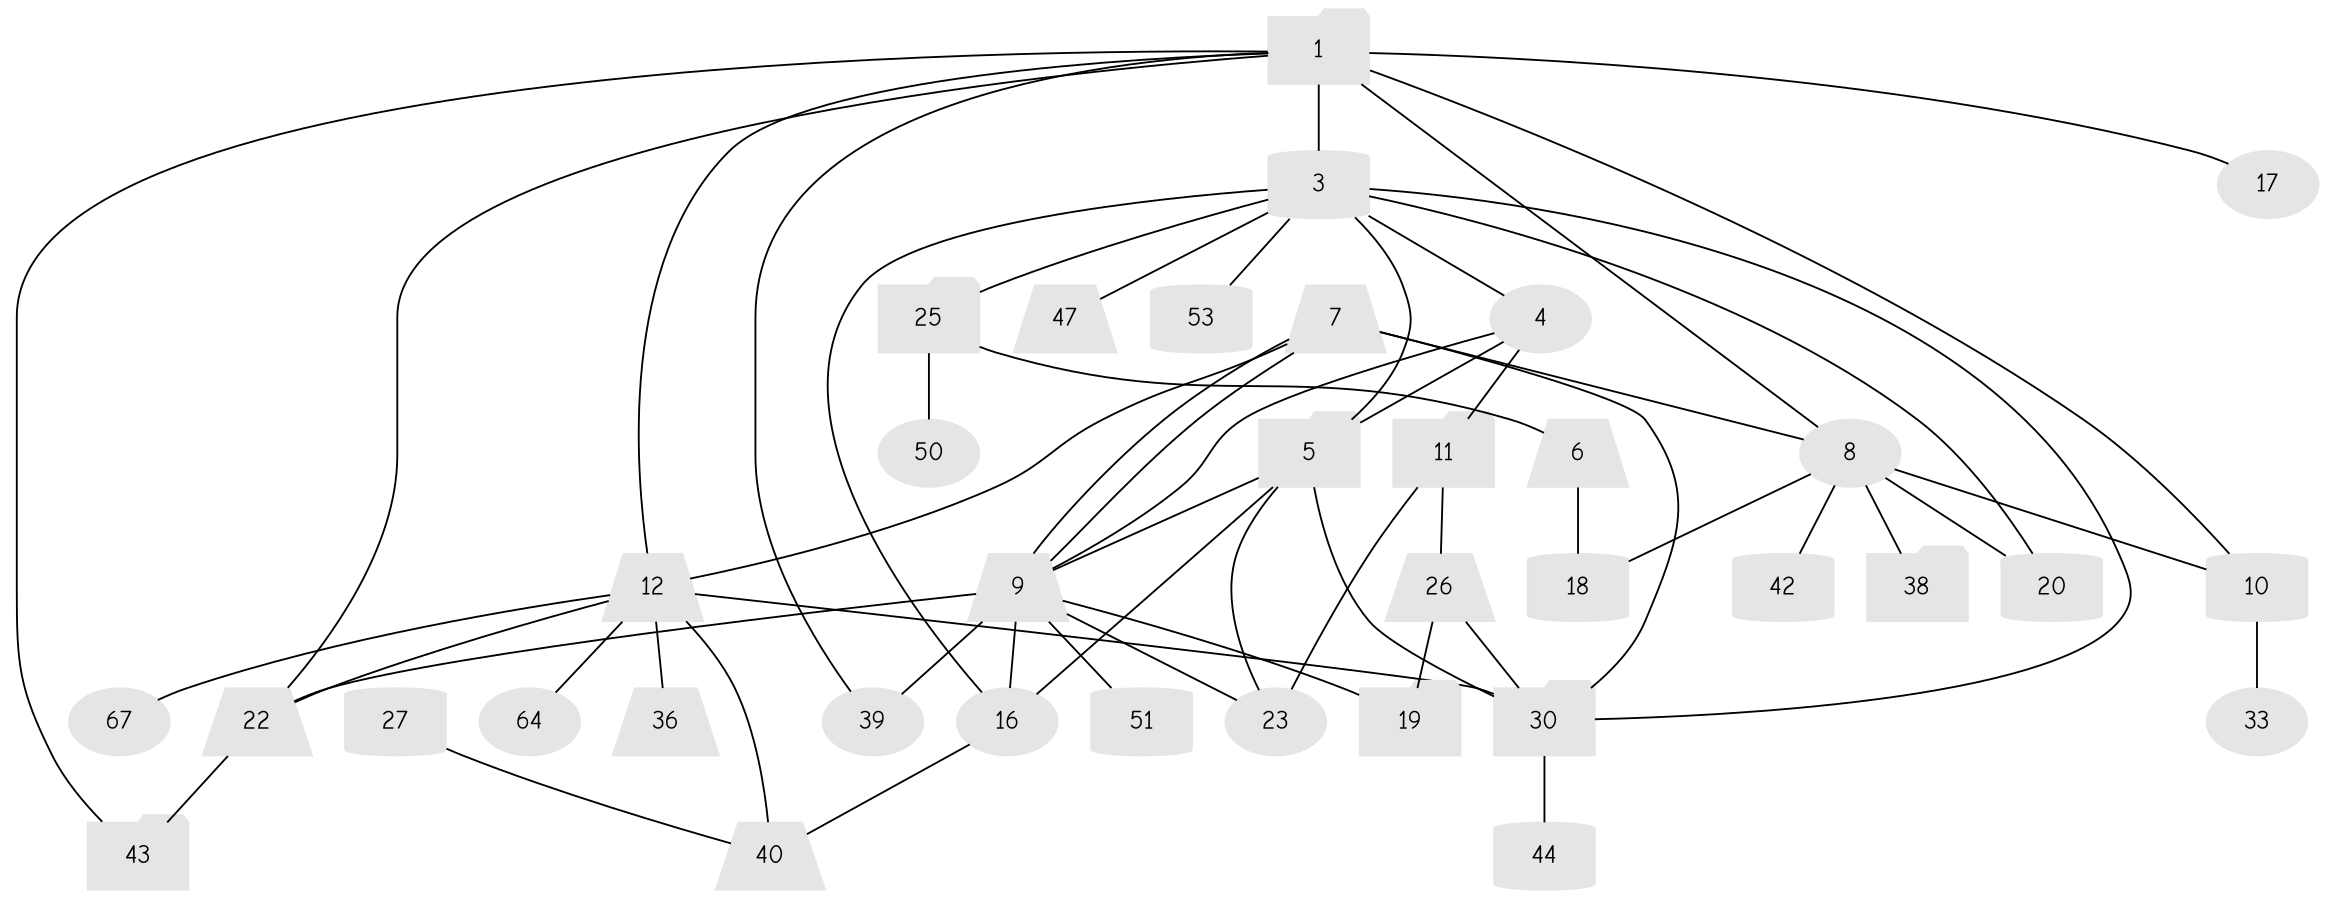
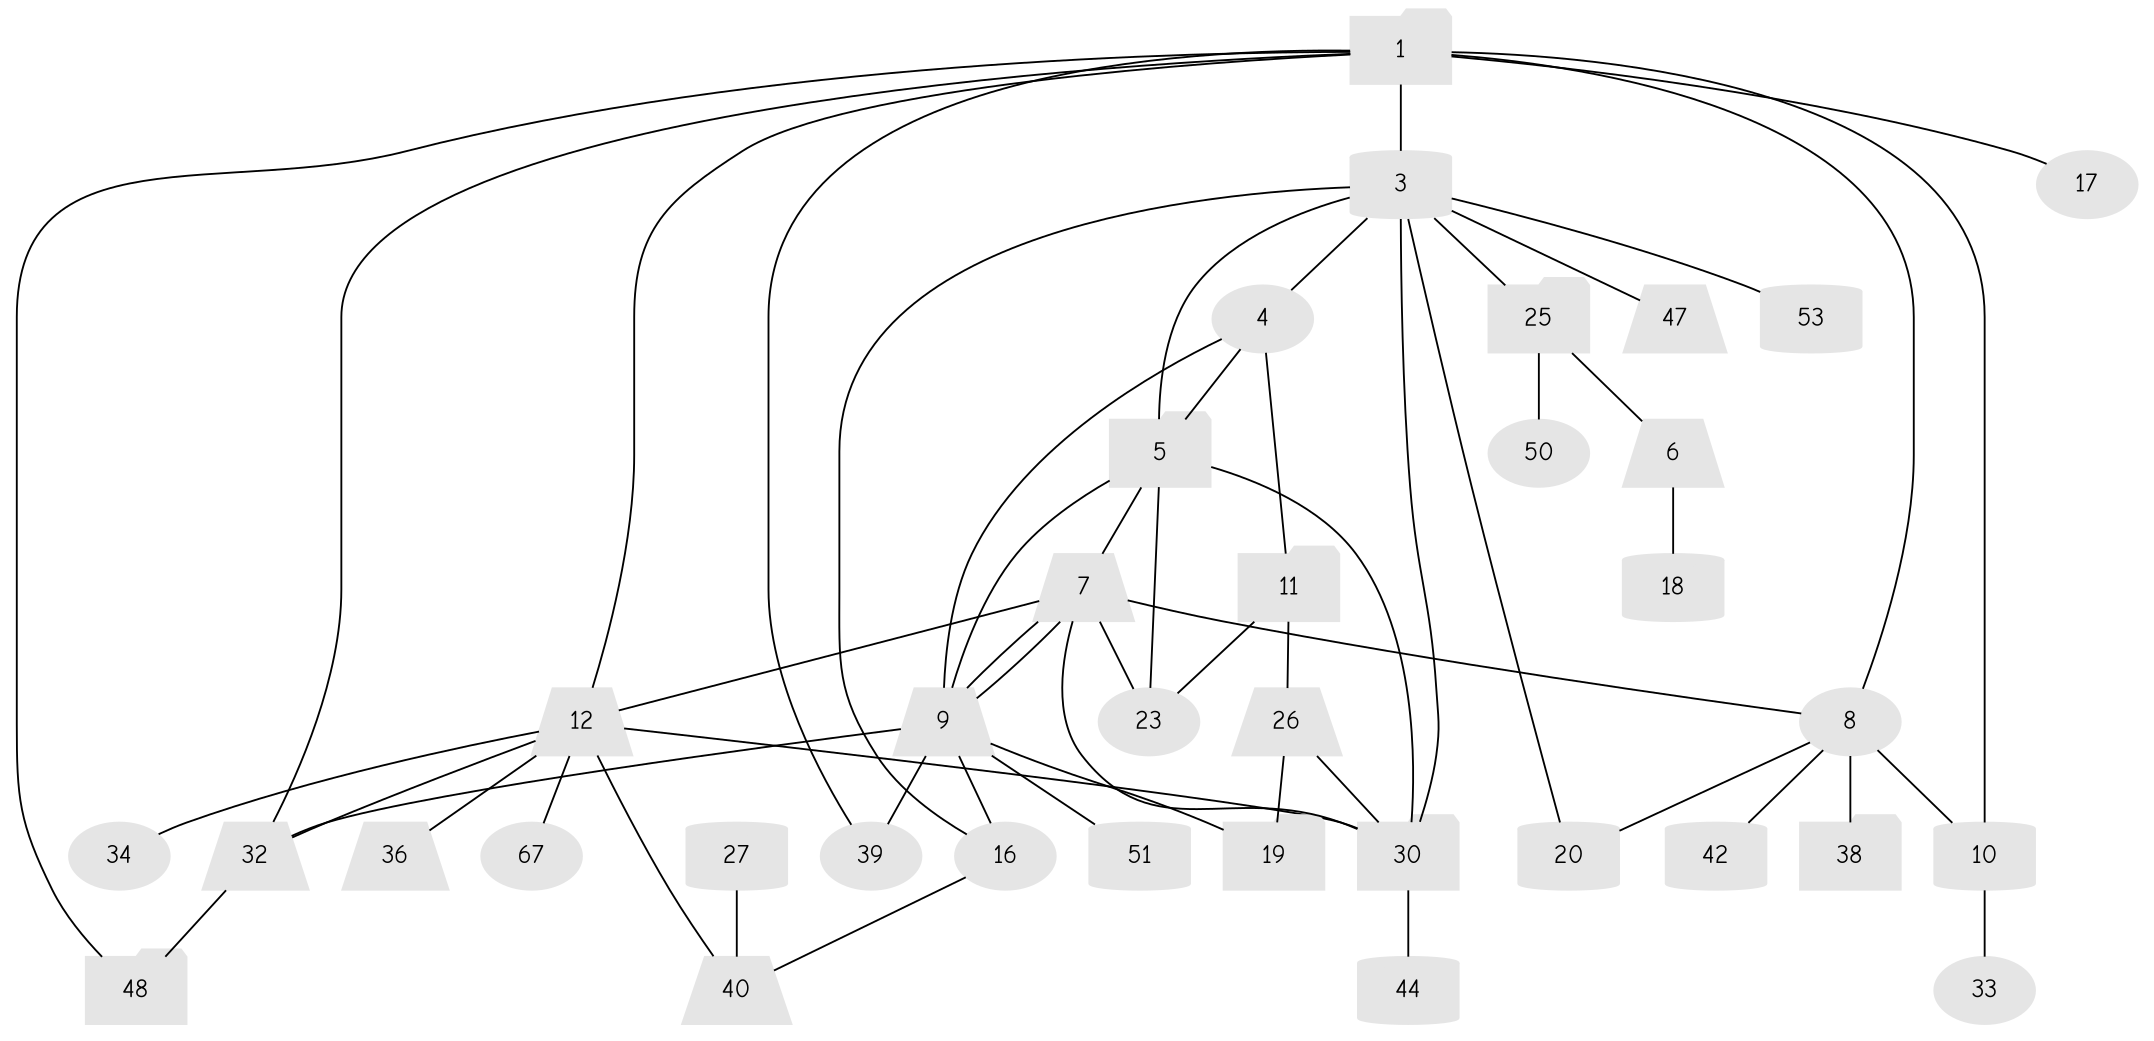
(1720, 518) -> none
(1155, 591) -> (1122, 521)
(1156, 659) -> (1117, 655)
(257, 722) -> (256, 856)
(530, 722) -> (119, 856)
(138, 856) -> (136, 990)
